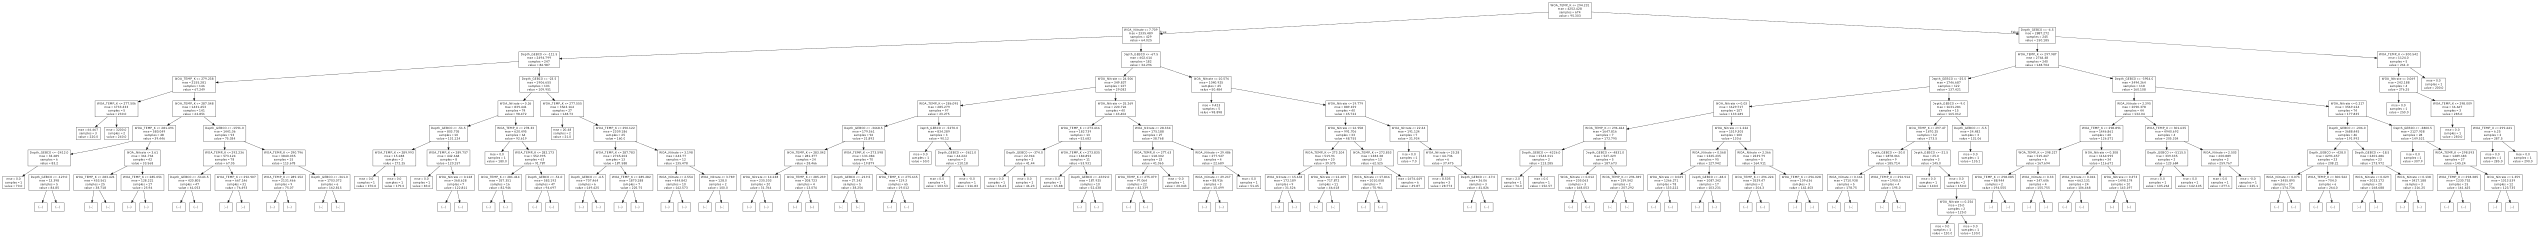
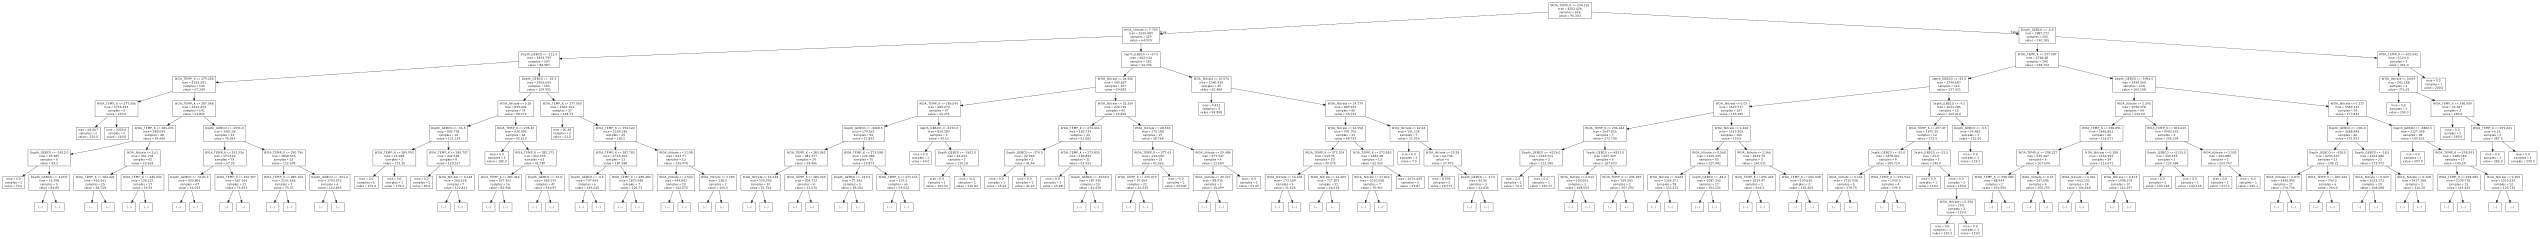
none -> (2472, 120)
(2523, 158) -> (2523, 158)
none -> (49, 169)
